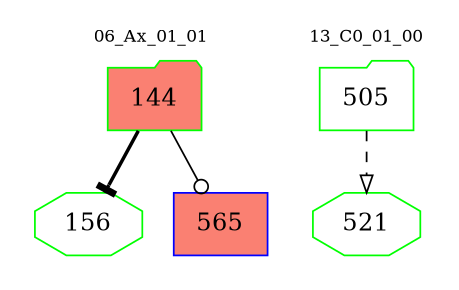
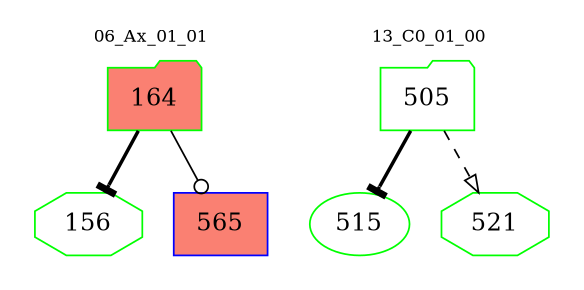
(155, 99) -> (155, 99)
none -> (360, 224)
